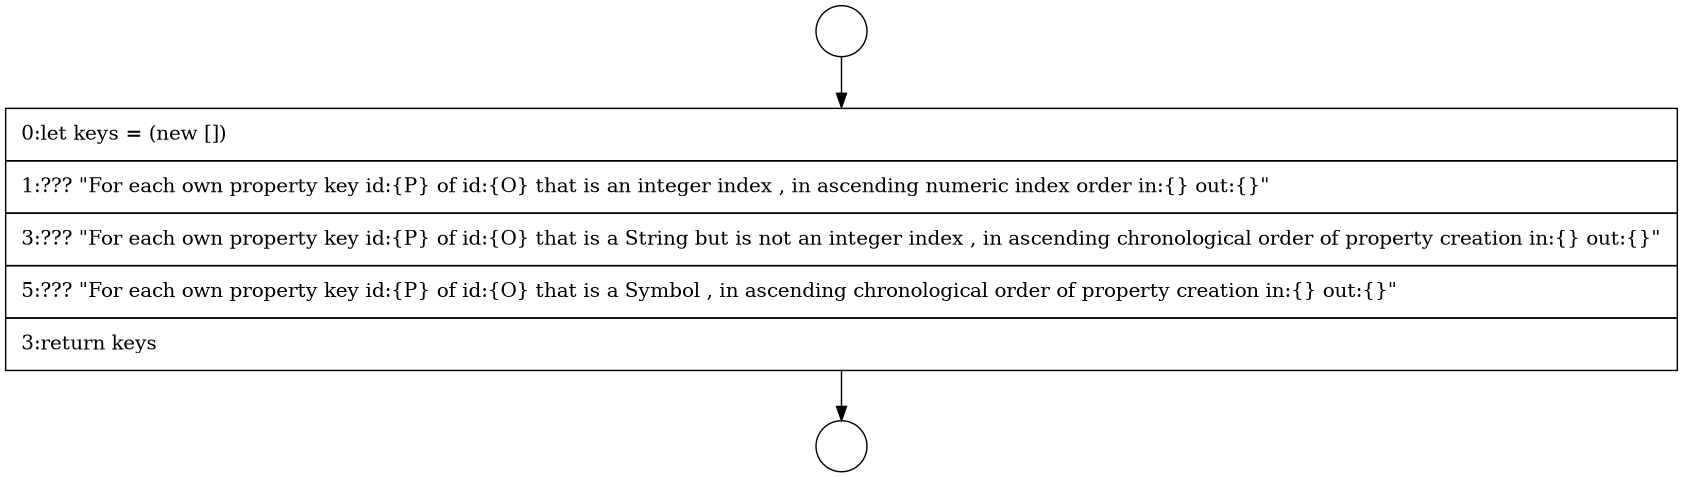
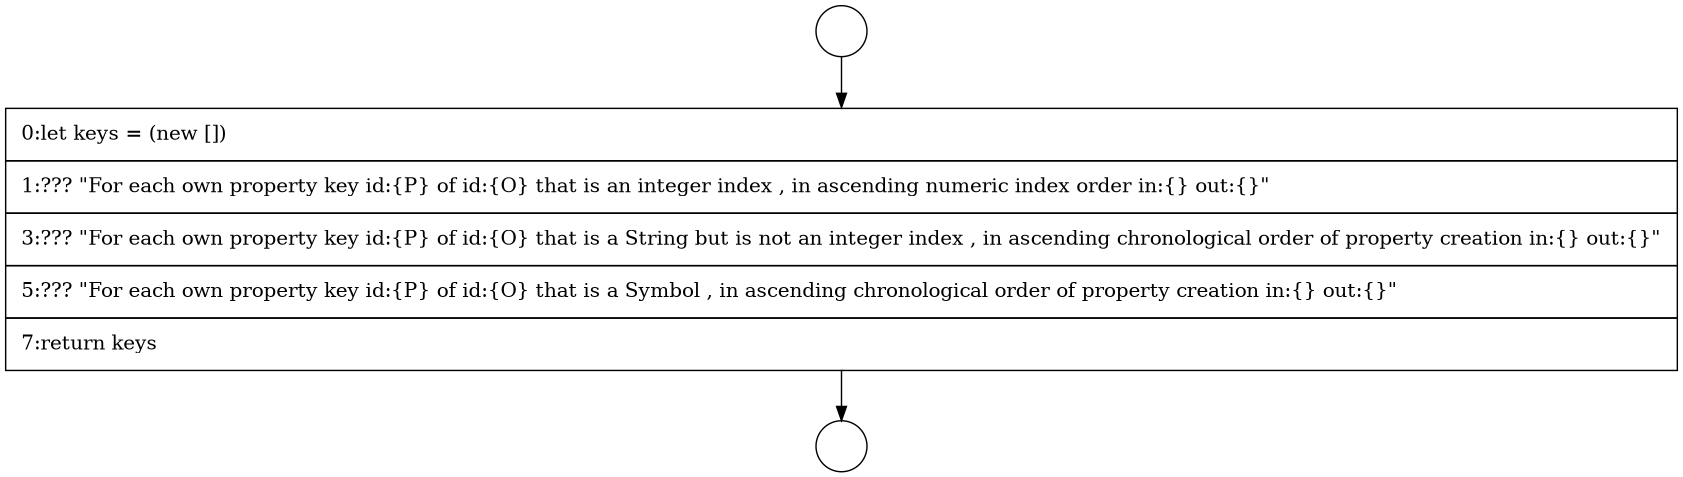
(90, 344) -> (90, 344)
